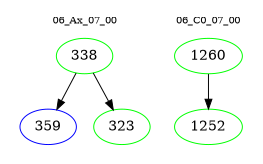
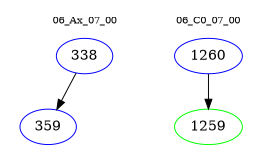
(85, 56) -> (85, 56)
(208, 56) -> (208, 56)
(122, 127) -> none
(208, 127) -> (208, 127)
